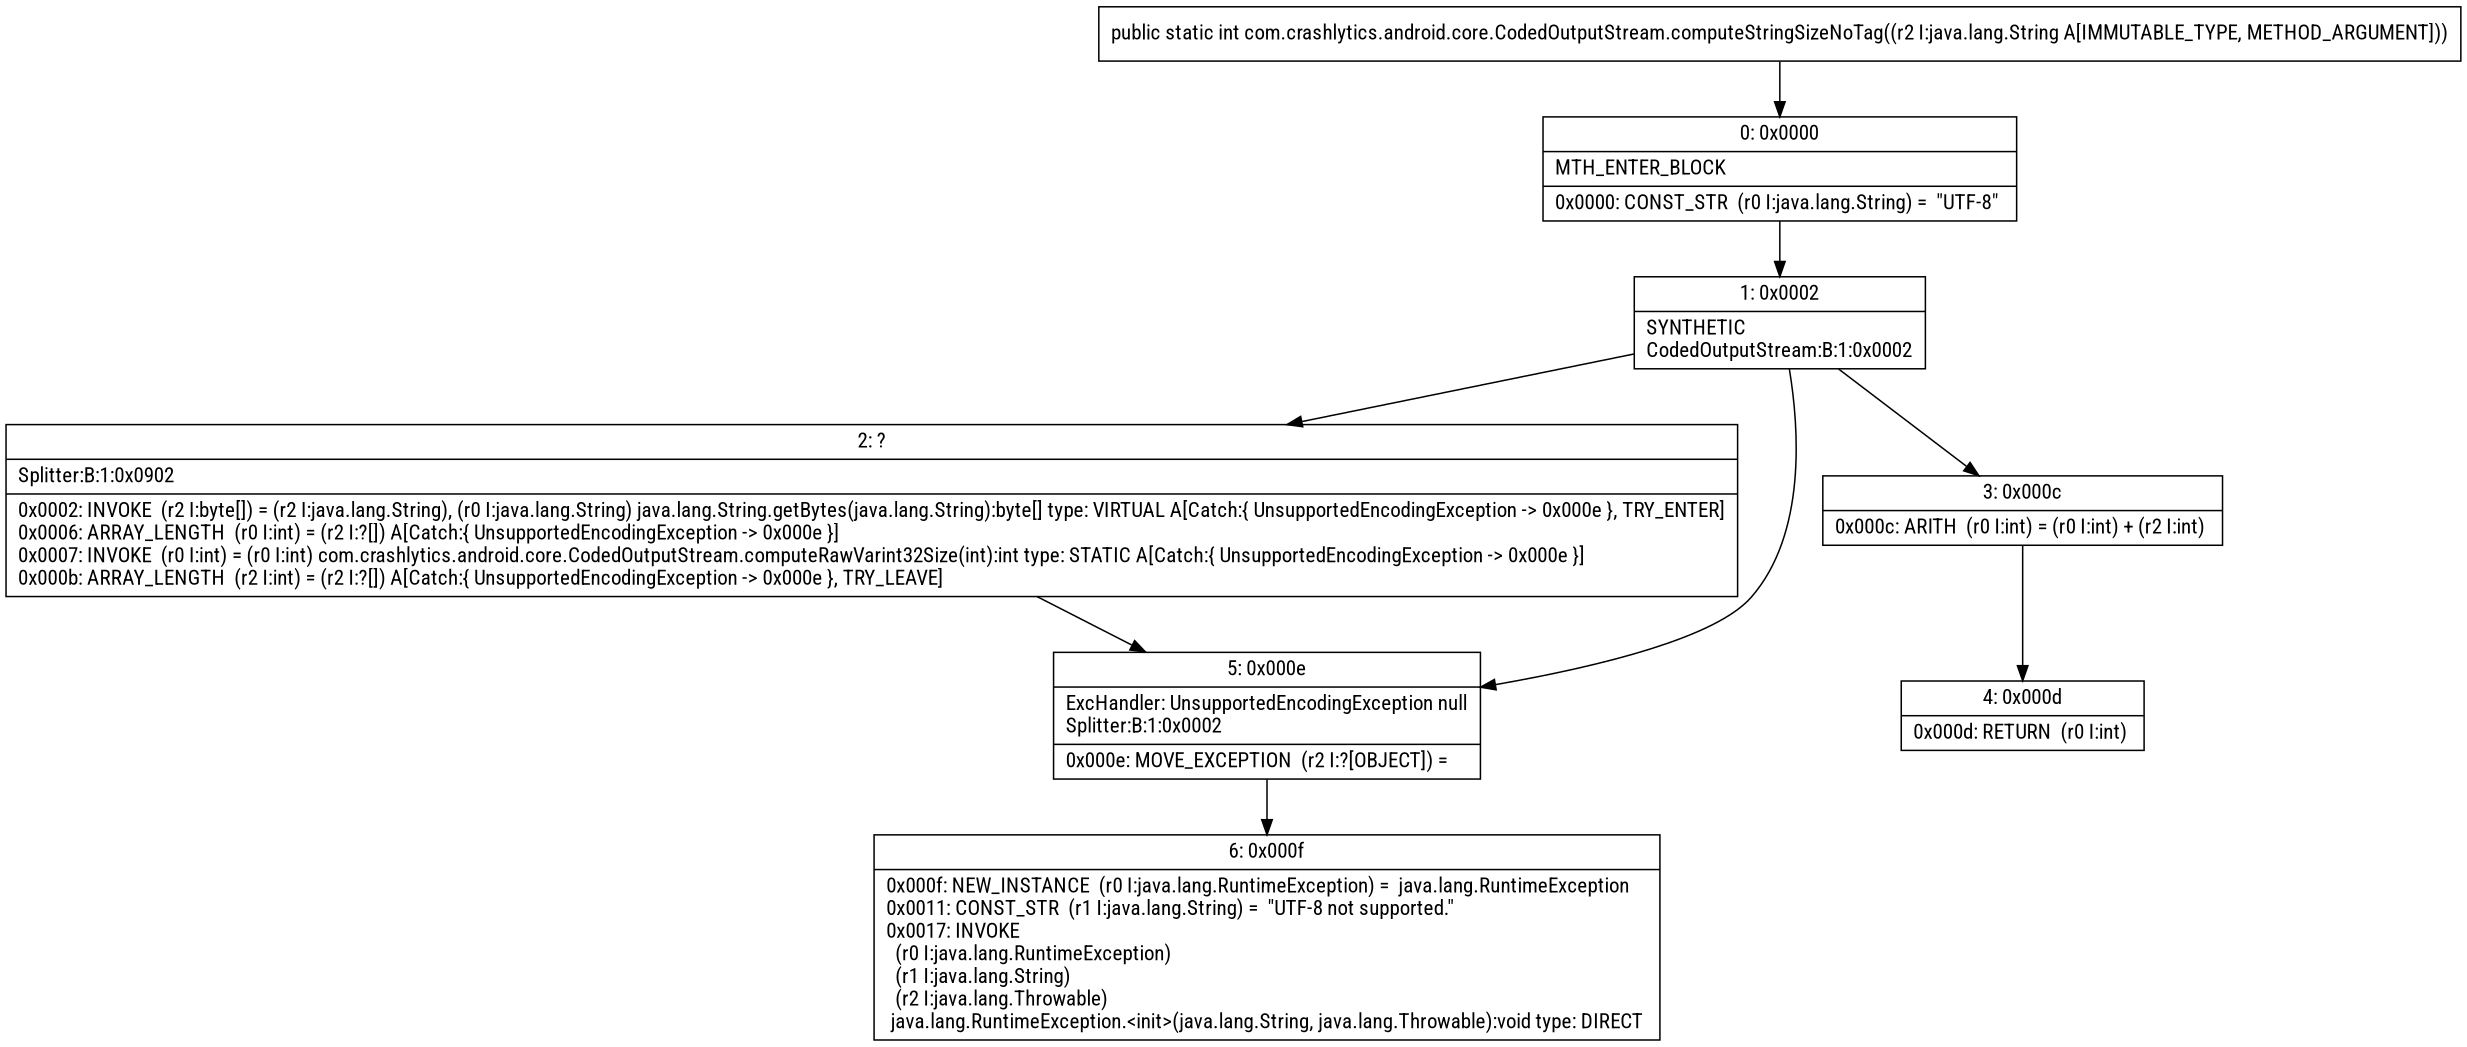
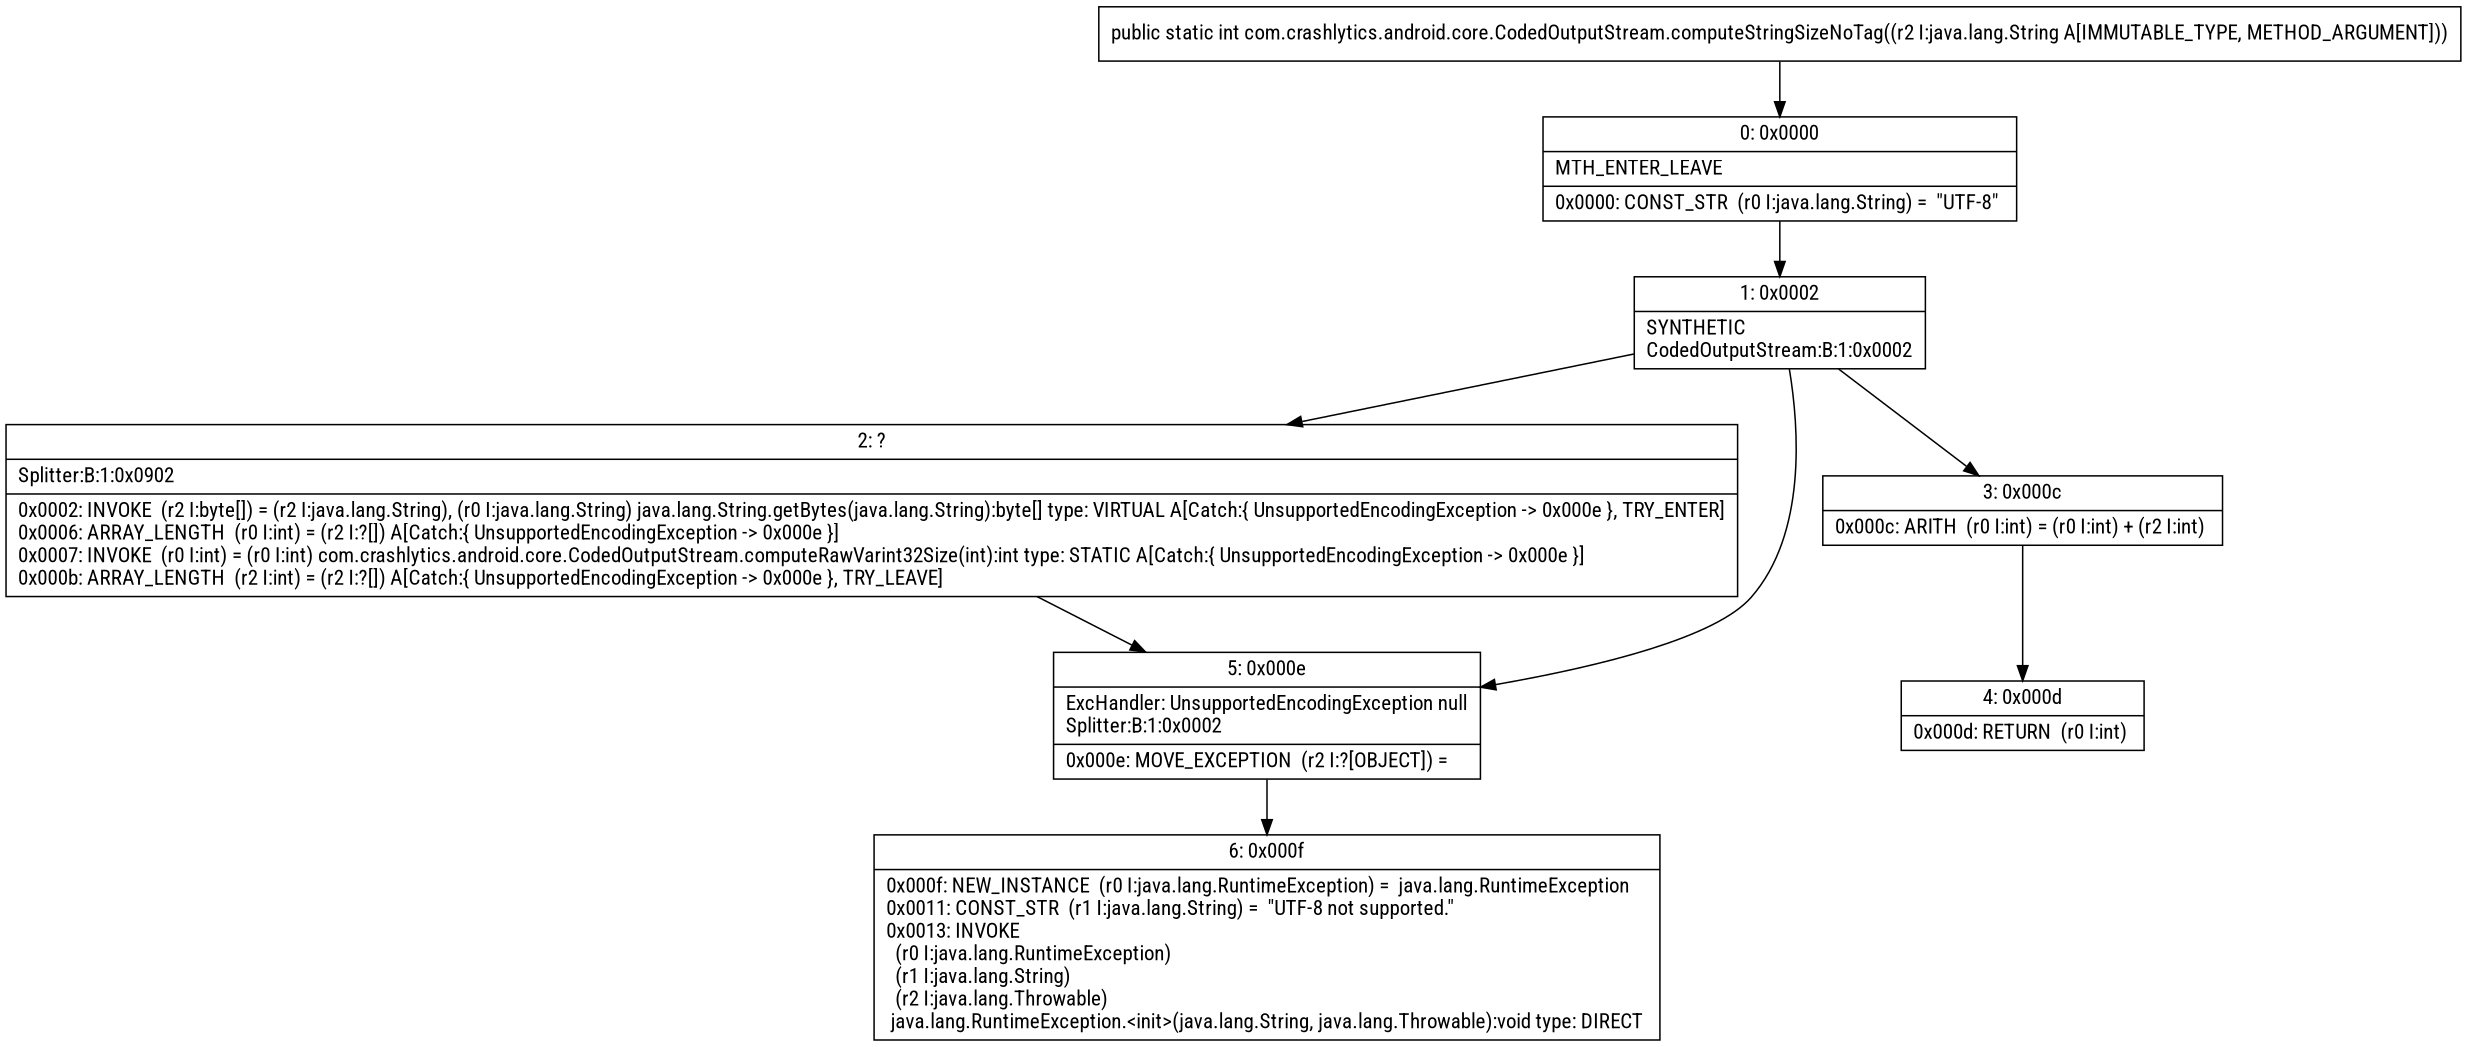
(1641, 168) -> (1640, 168)
(958, 931) -> (958, 931)
